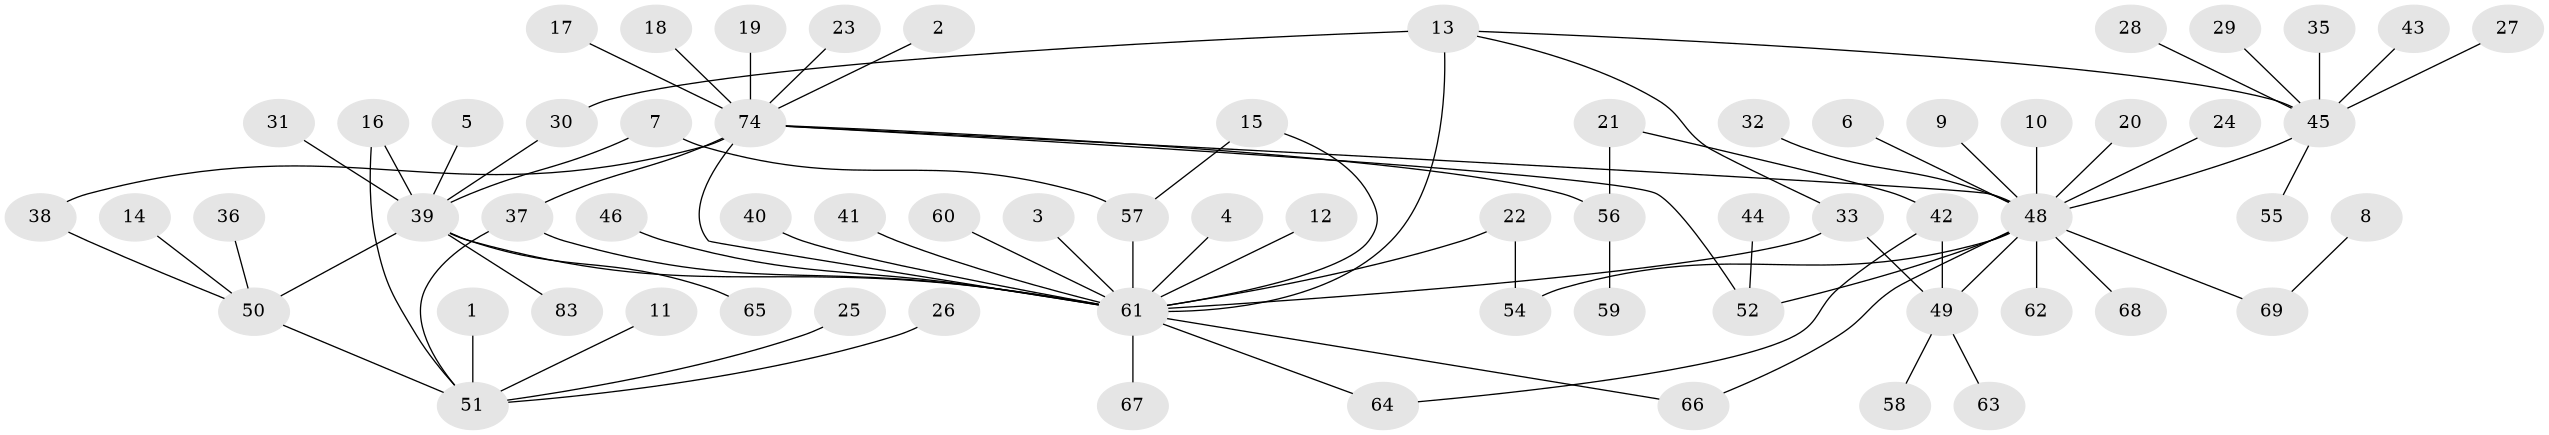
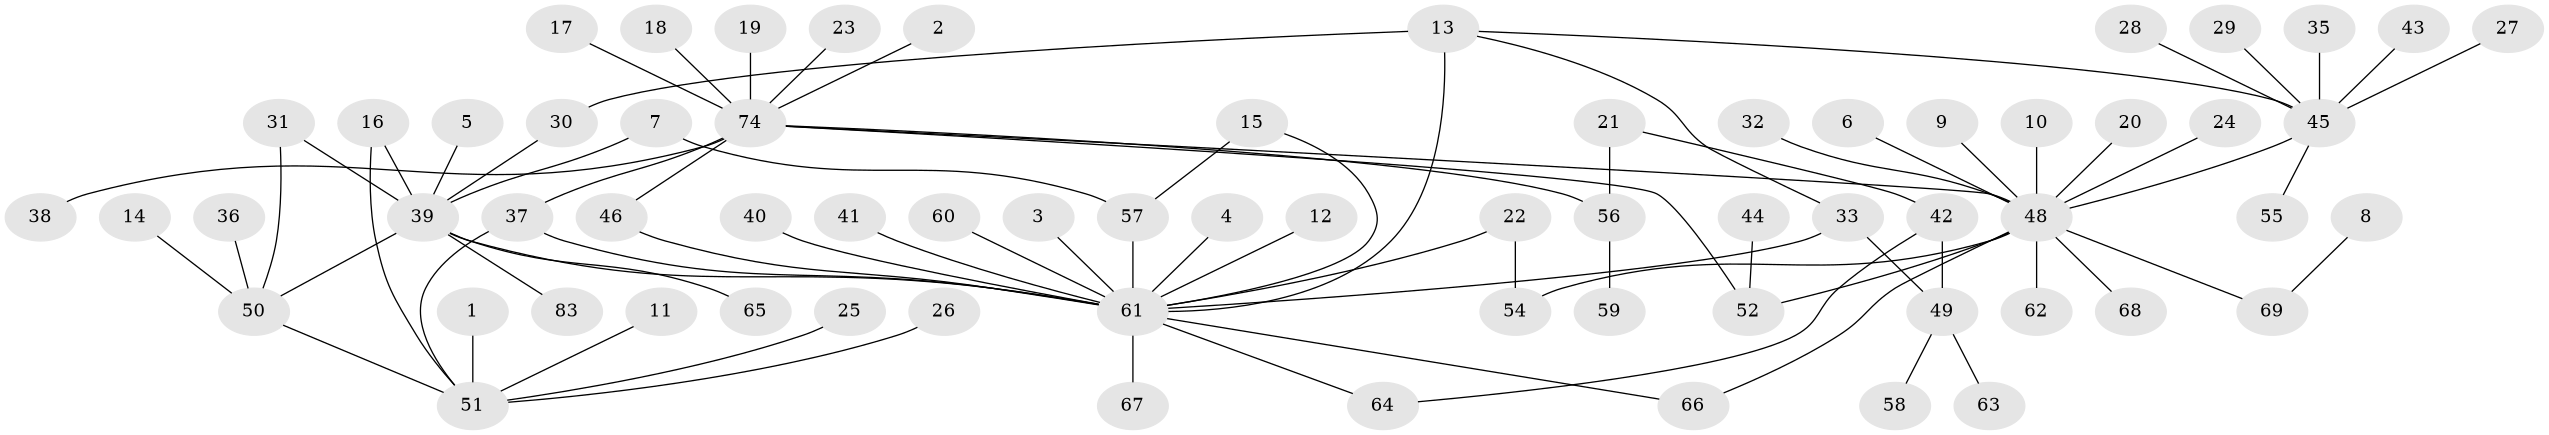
(838, 263) -> (681, 170)
(1990, 264) -> none
(146, 266) -> (279, 219)
